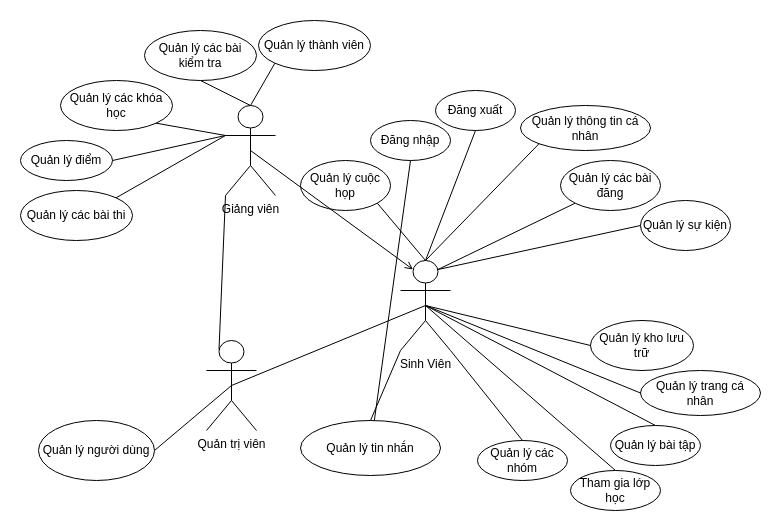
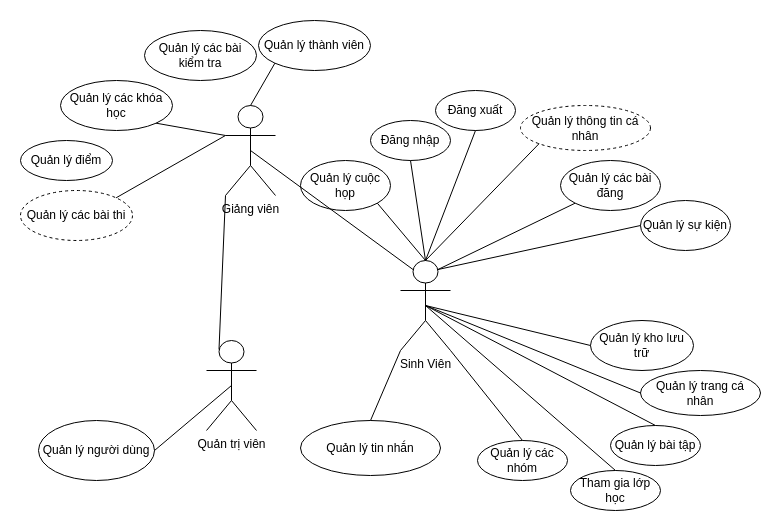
(226, 93) -> none
(586, 128) -> (586, 128)
(166, 149) -> none
(77, 216) -> (77, 216)
(408, 266) -> (409, 267)
(394, 281) -> (418, 209)
(328, 346) -> none
